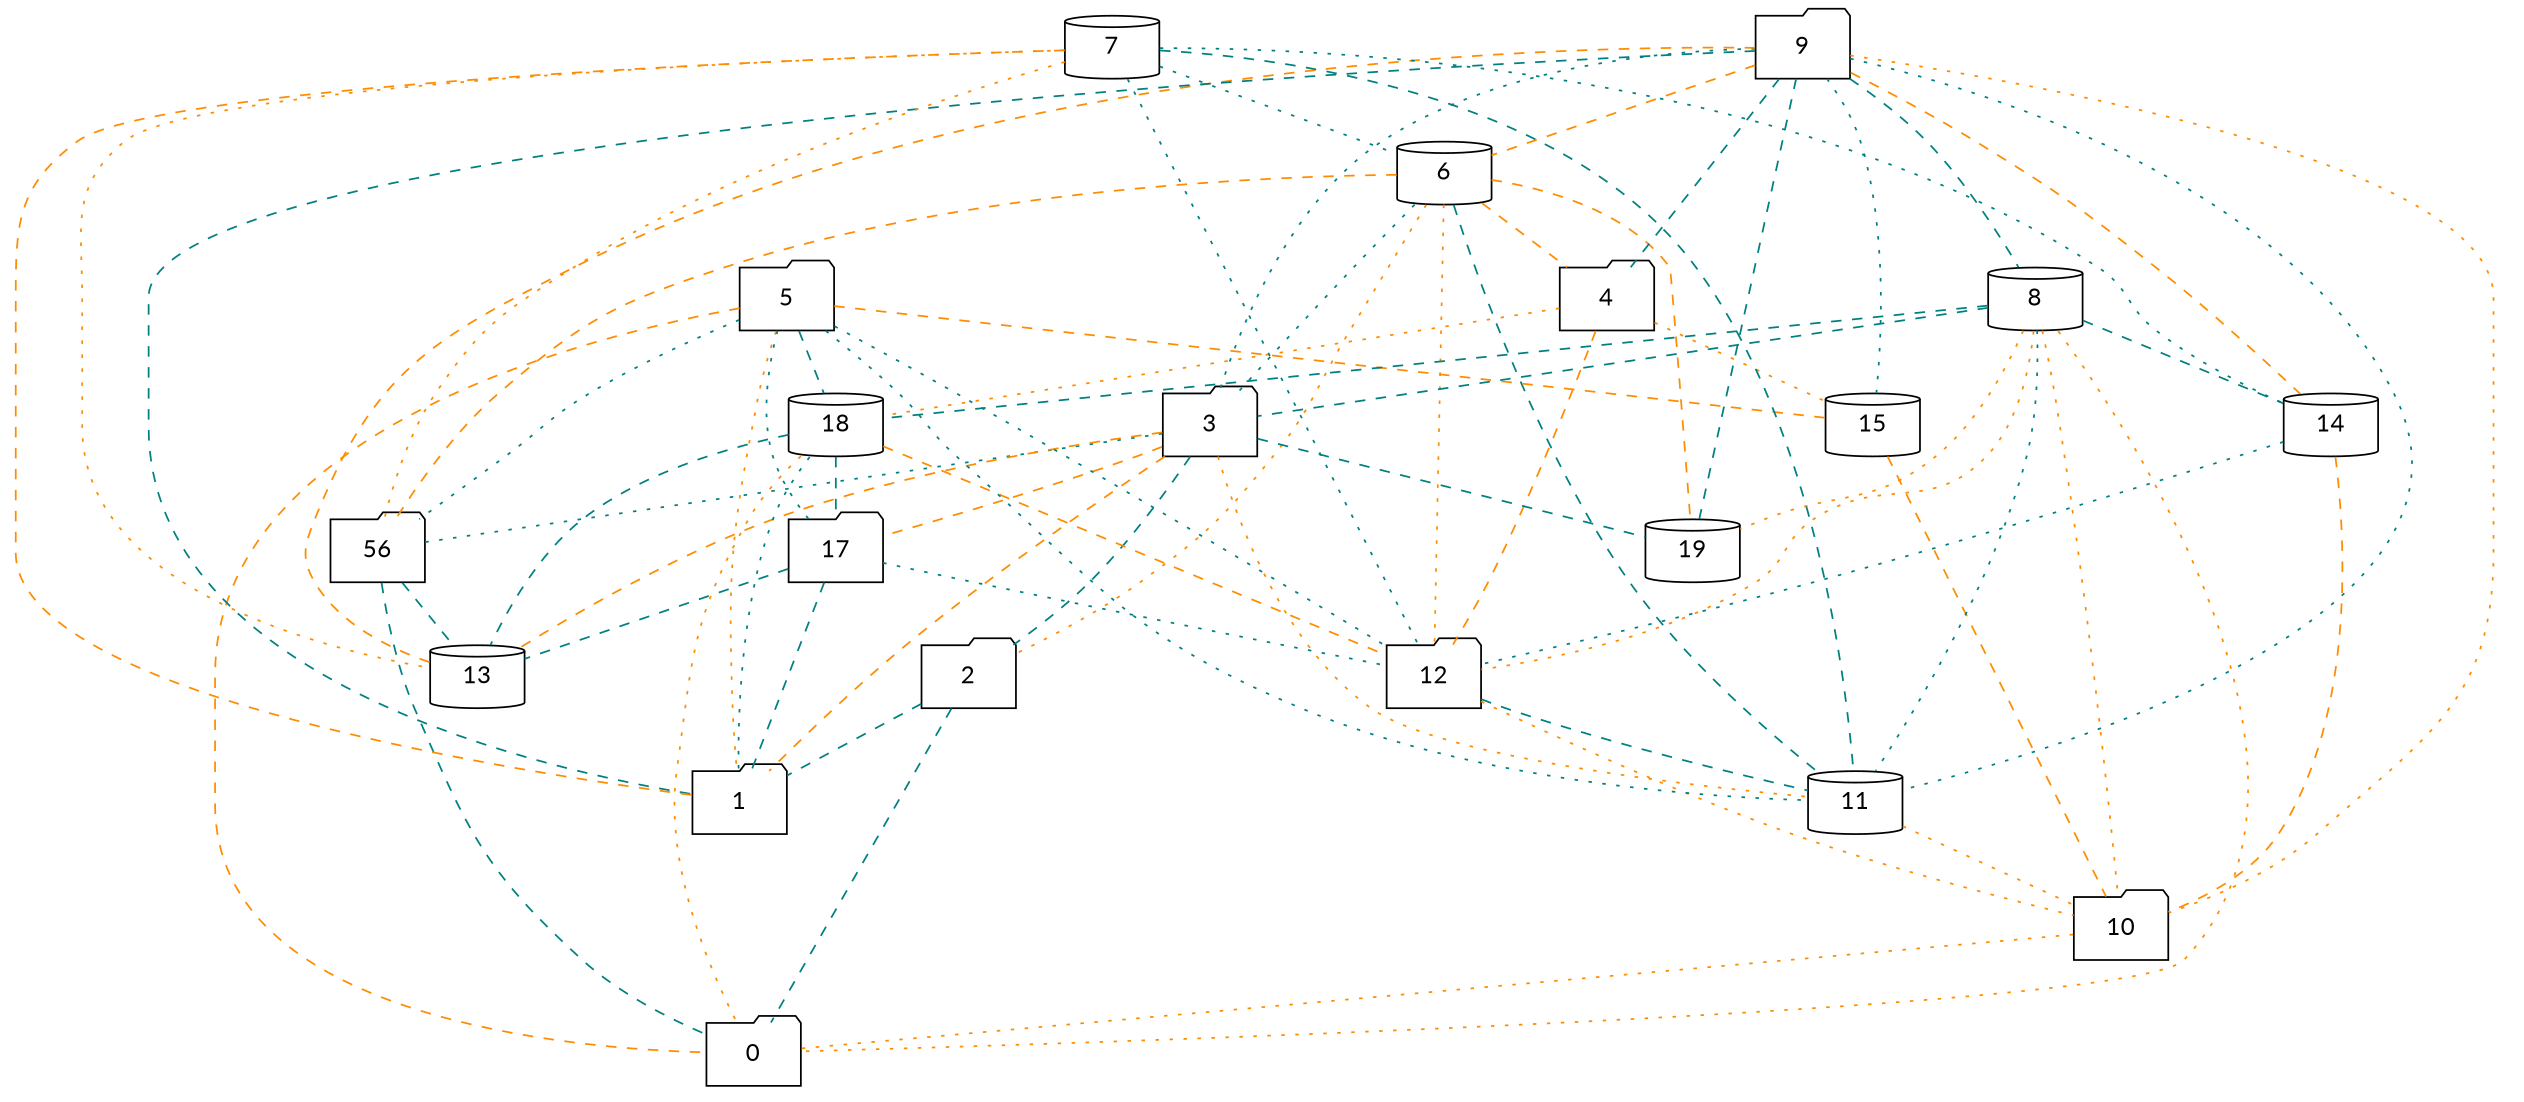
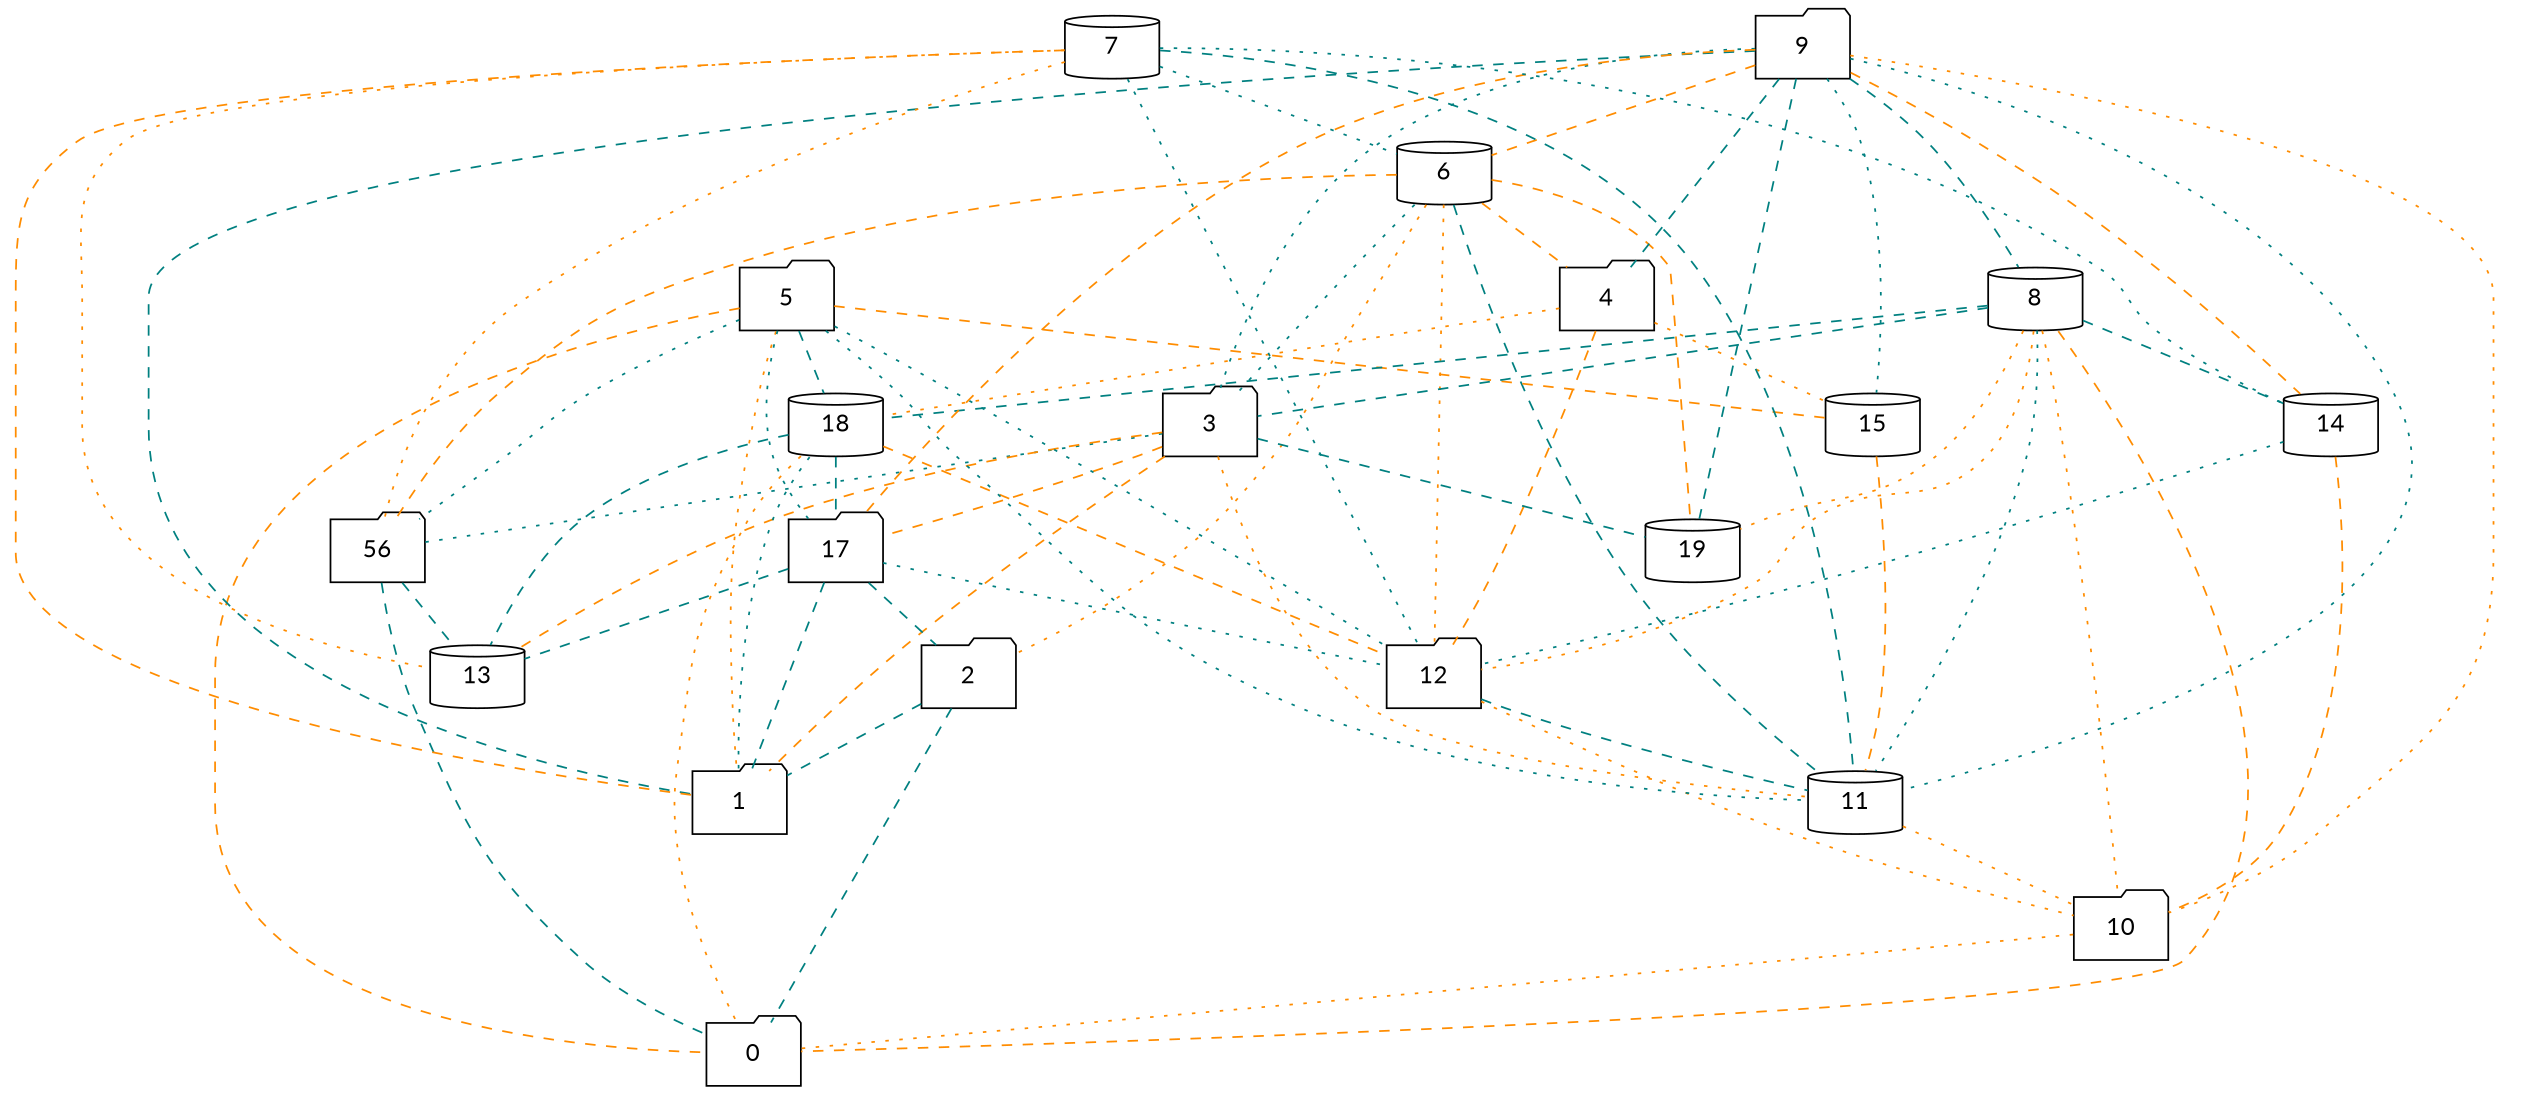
(868, 156) -> (1274, 160)
(1111, 559) -> (902, 614)
(1997, 676) -> (1885, 614)
(1838, 1006) -> (1838, 1006)
